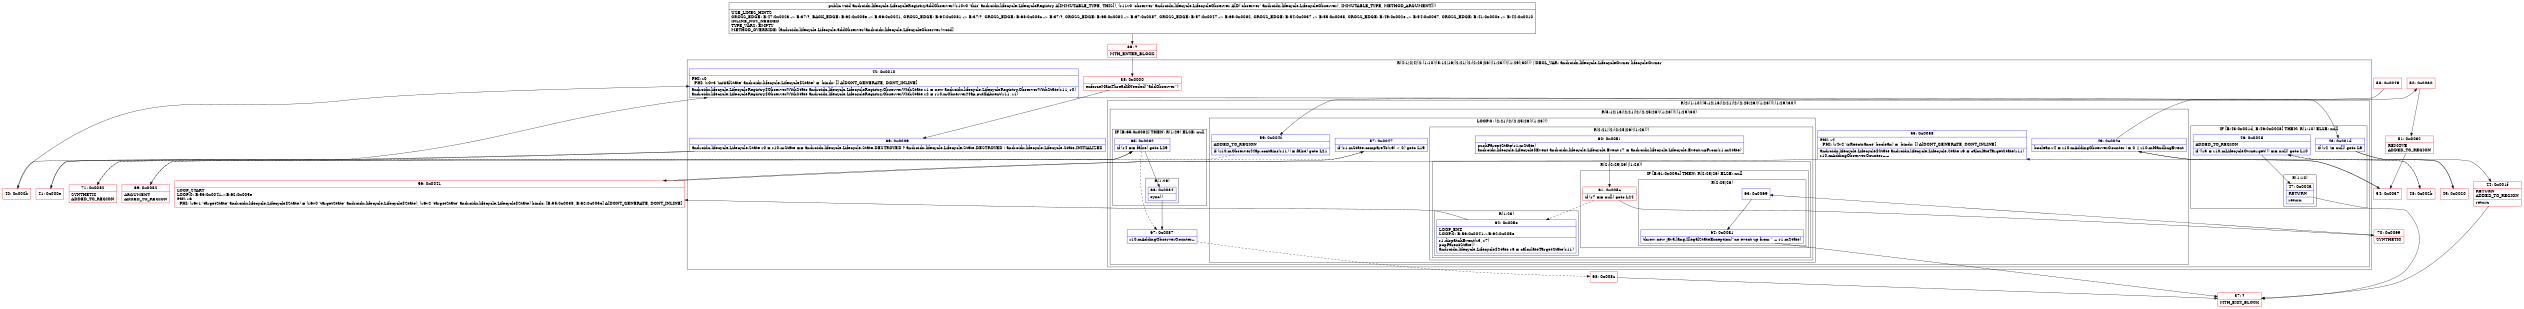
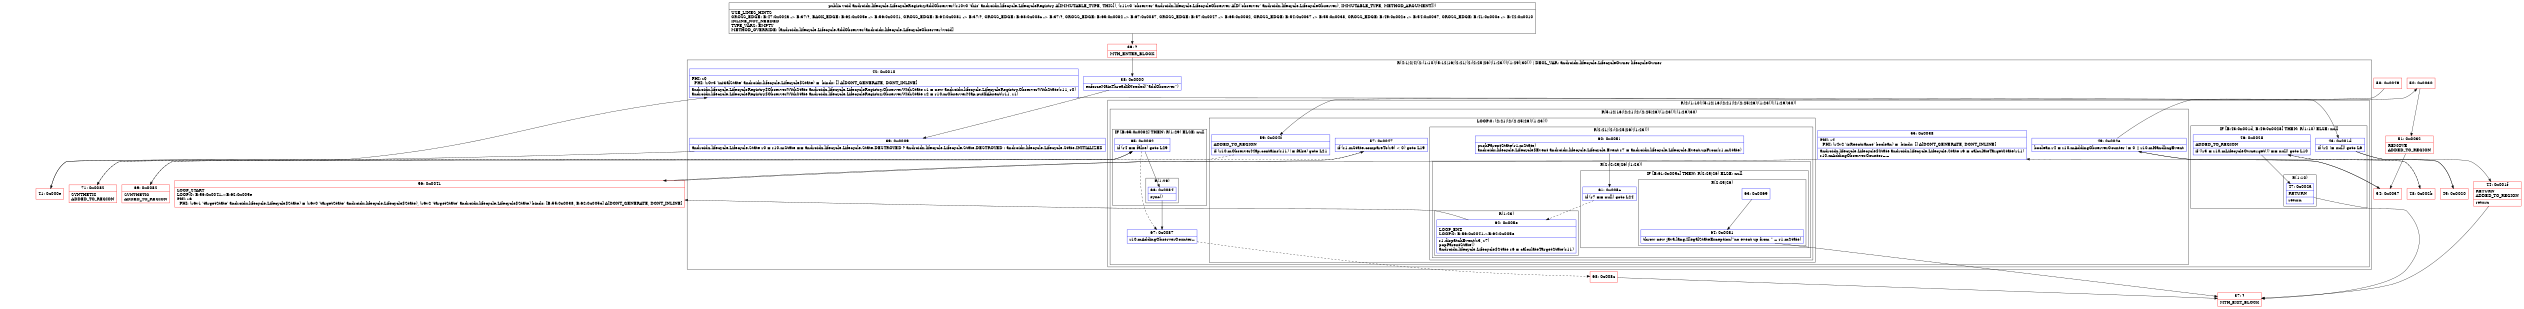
(1132, 83) -> (1132, 83)
(17, 194) -> none
(1610, 194) -> (1610, 194)
(137, 195) -> (137, 195)
(2389, 236) -> none
